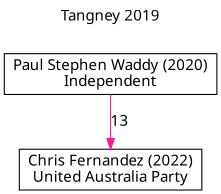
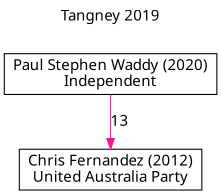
(111, 170) -> (111, 170)
